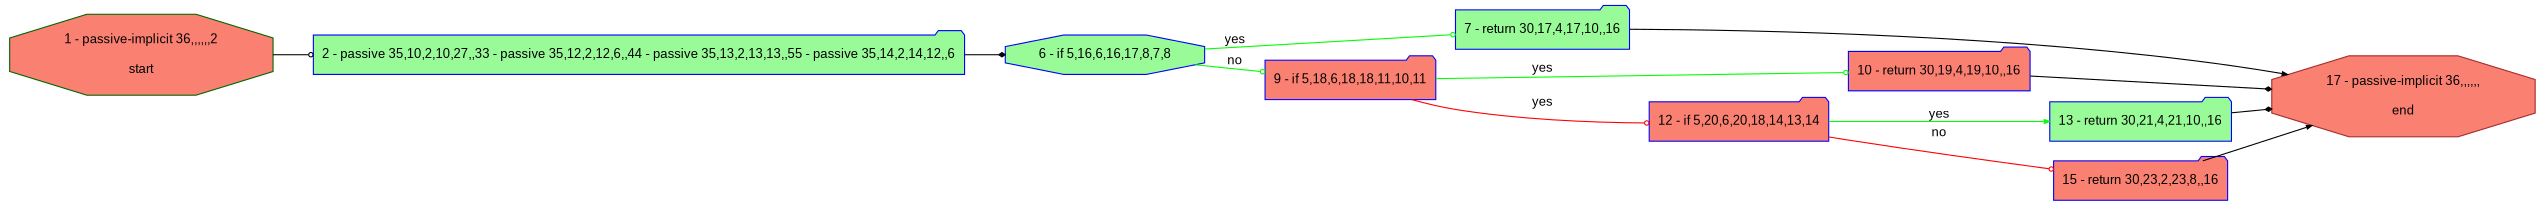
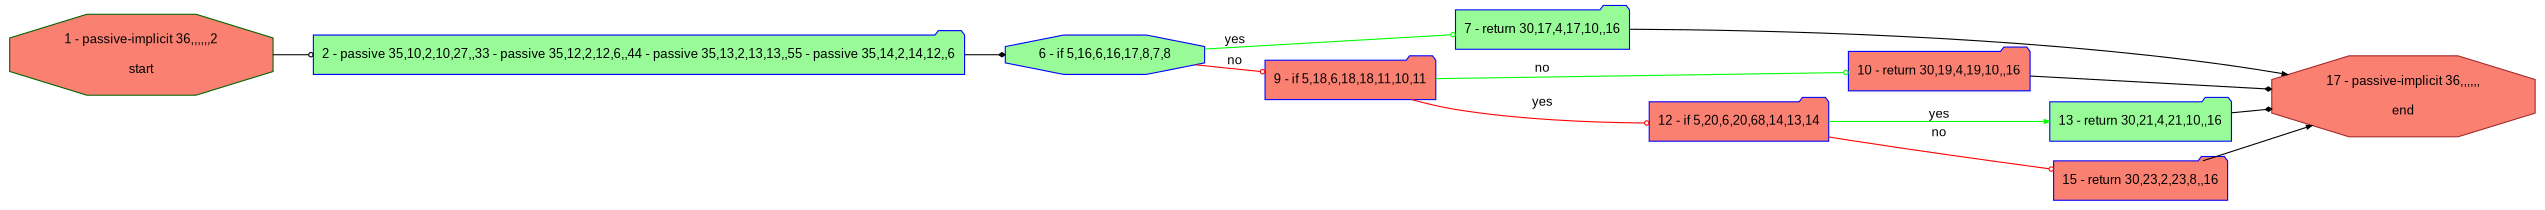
(1228, 68) -> (1228, 68)
(1543, 68) -> (1543, 68)
(1739, 121) -> (1739, 121)
